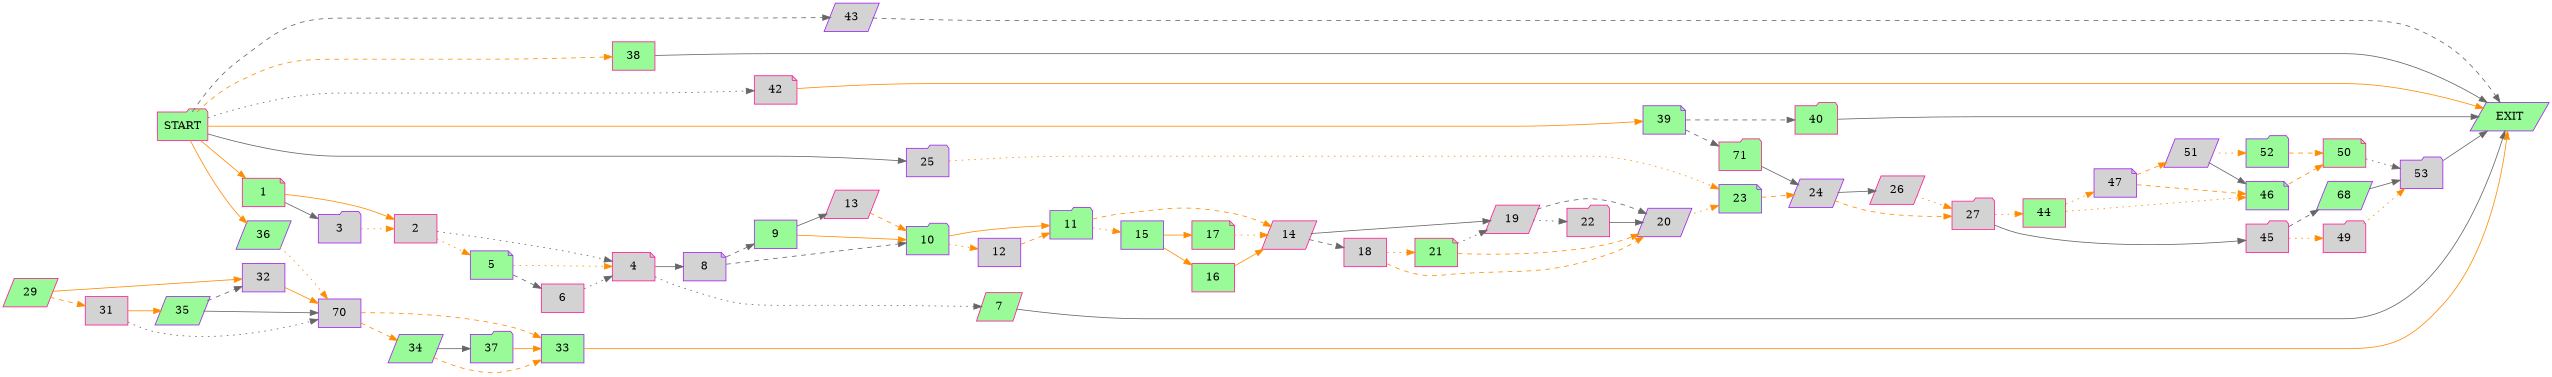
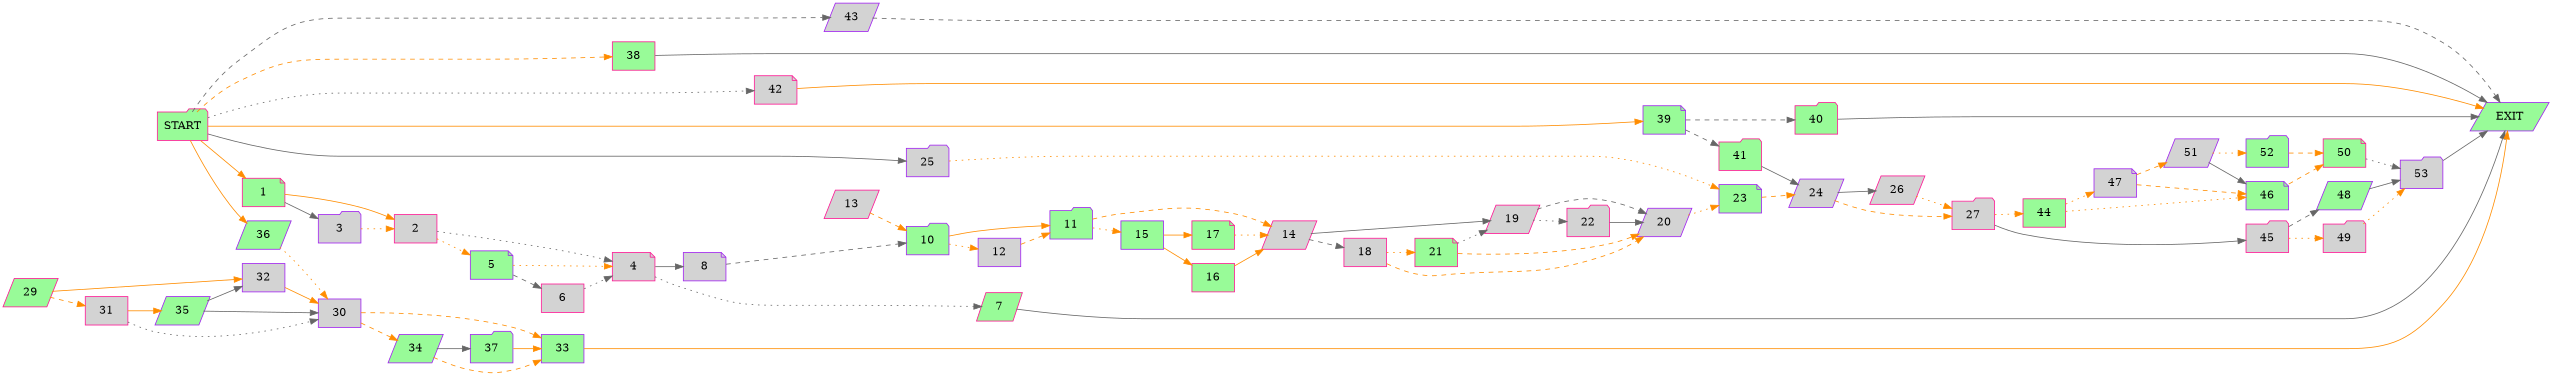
(1740, 156) -> (1740, 156)
(2344, 196) -> (2344, 196)
(776, 234) -> none
(221, 295) -> (221, 295)
(340, 313) -> (340, 313)
